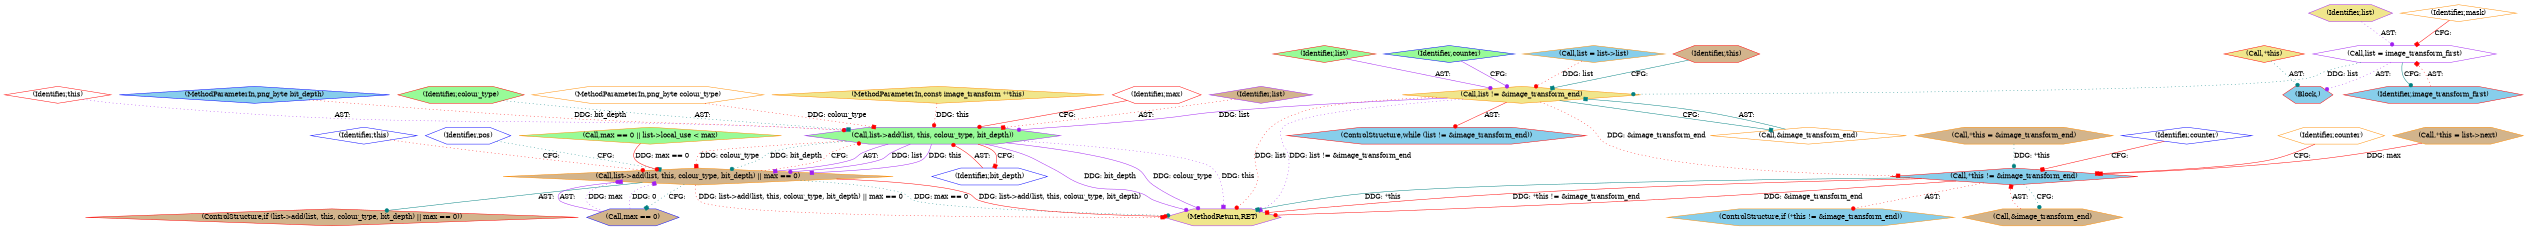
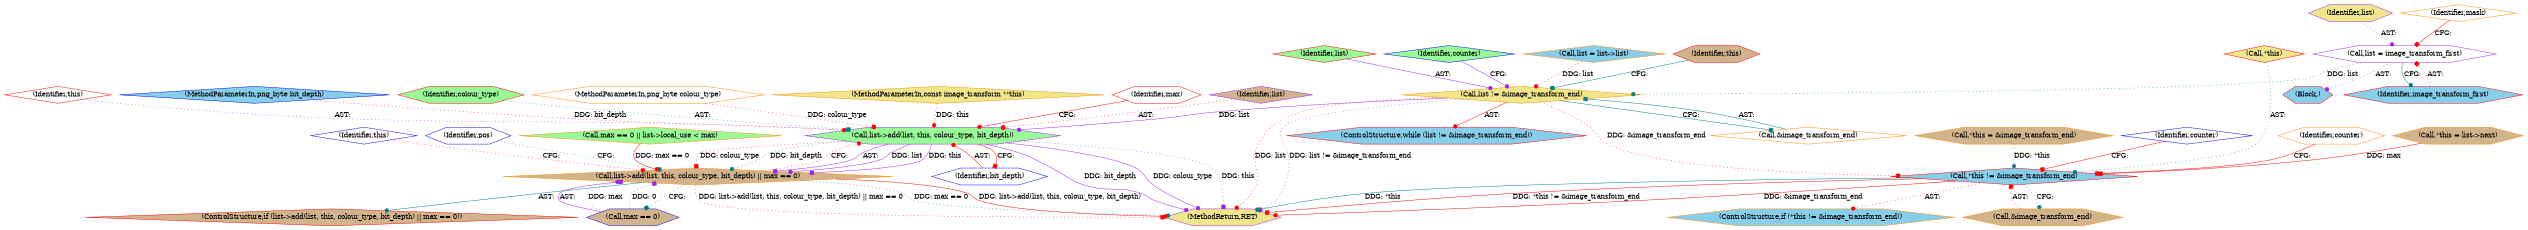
(2284, 72) -> (2210, 157)
